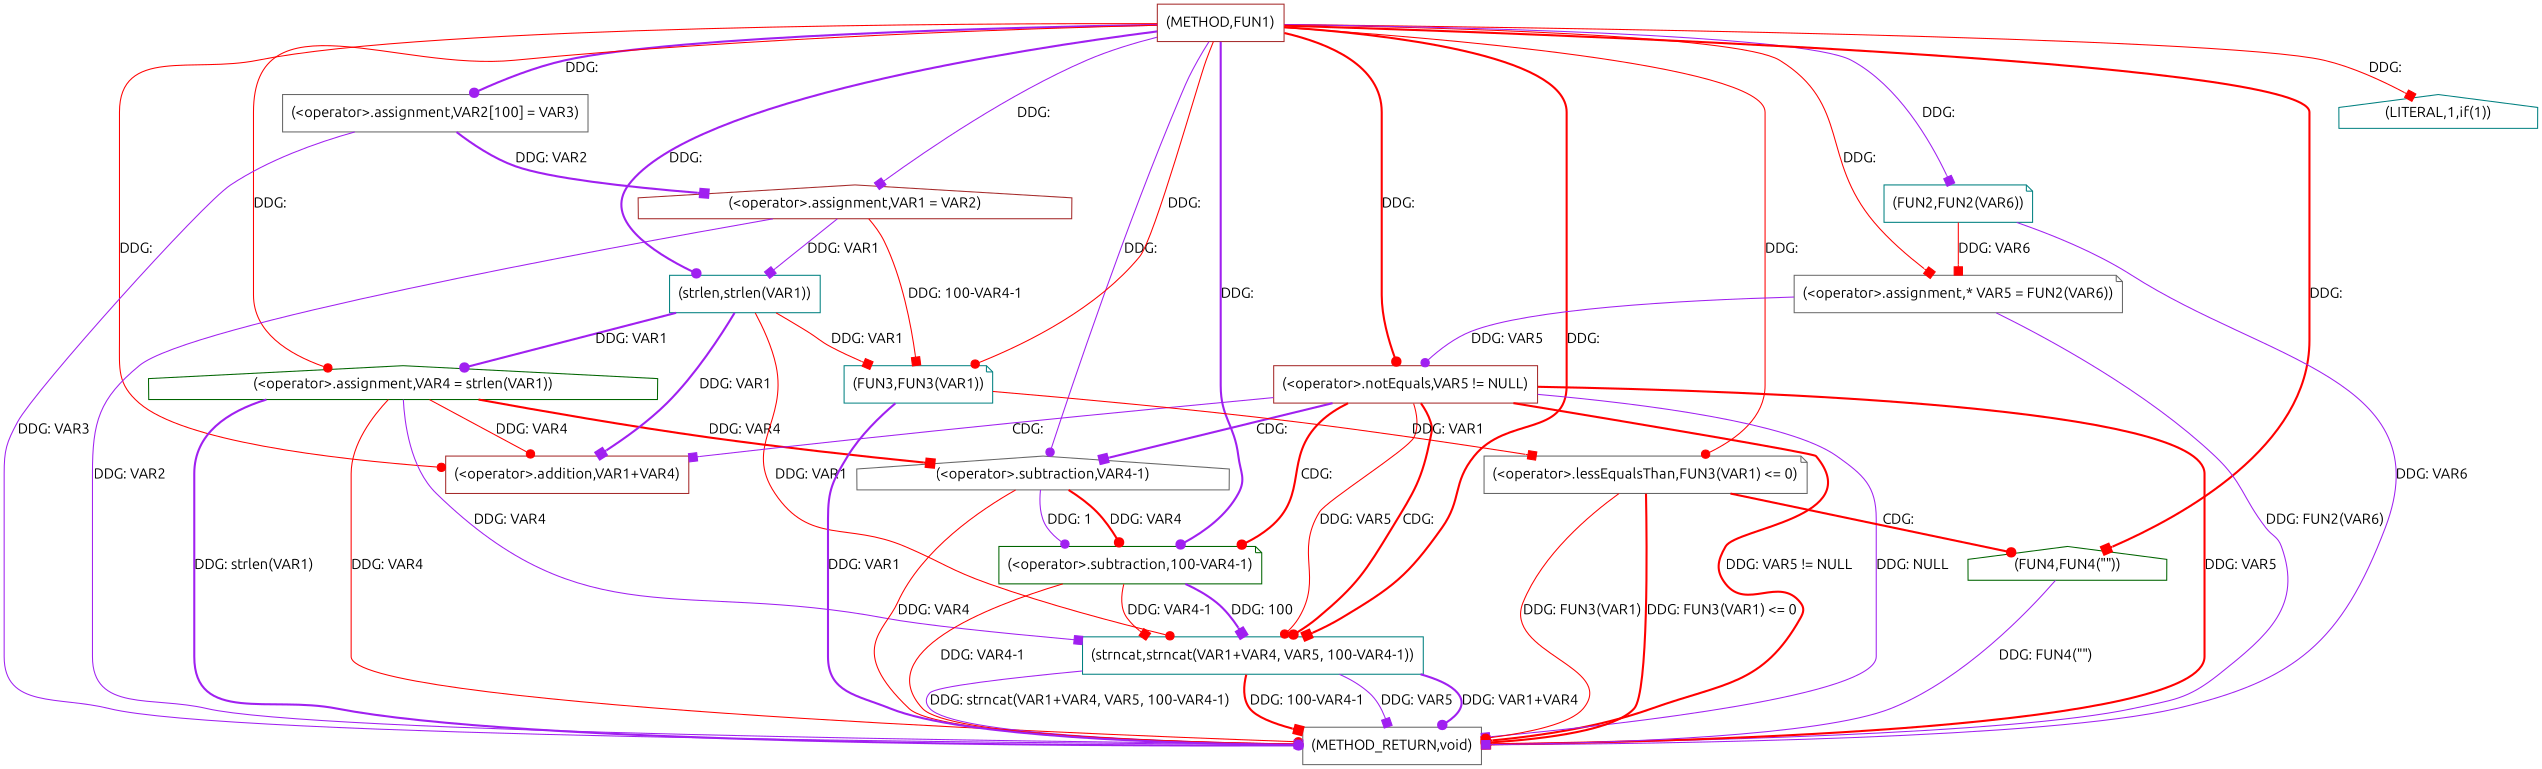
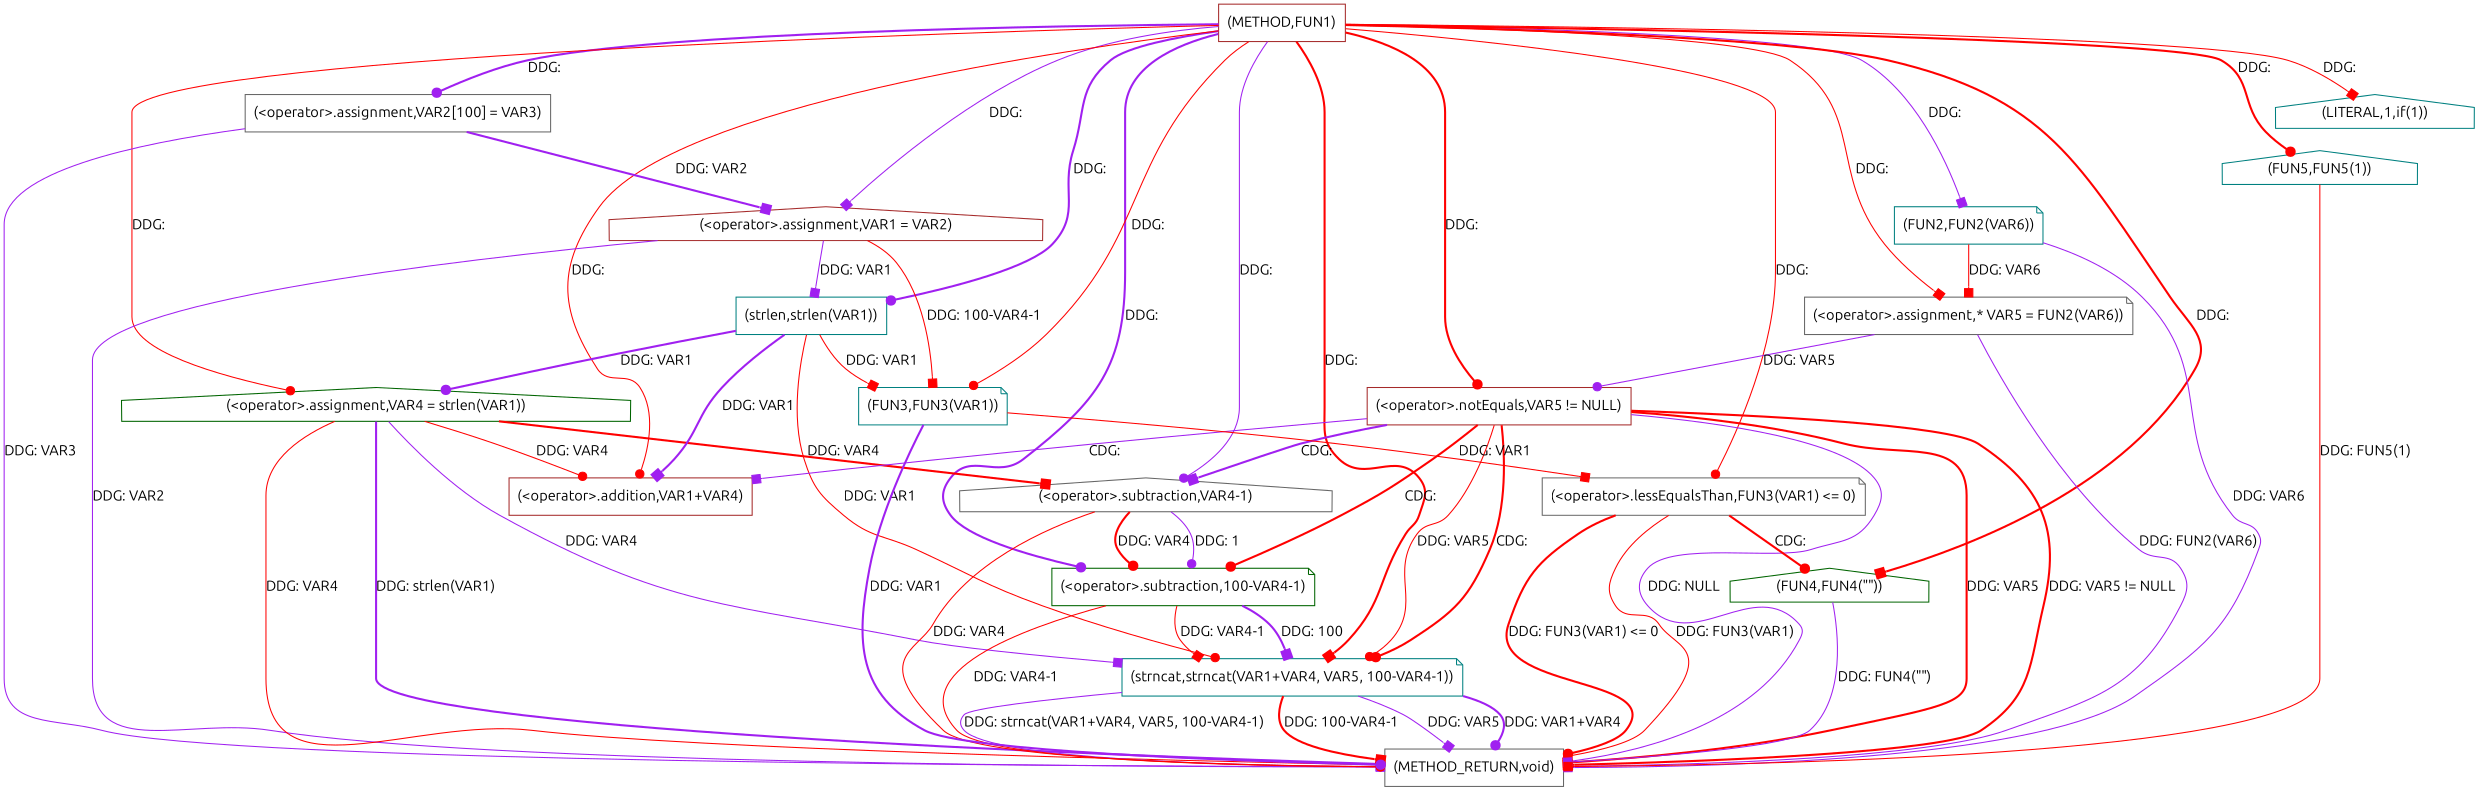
none -> (2320, 169)
(1253, 656) -> (1292, 677)
